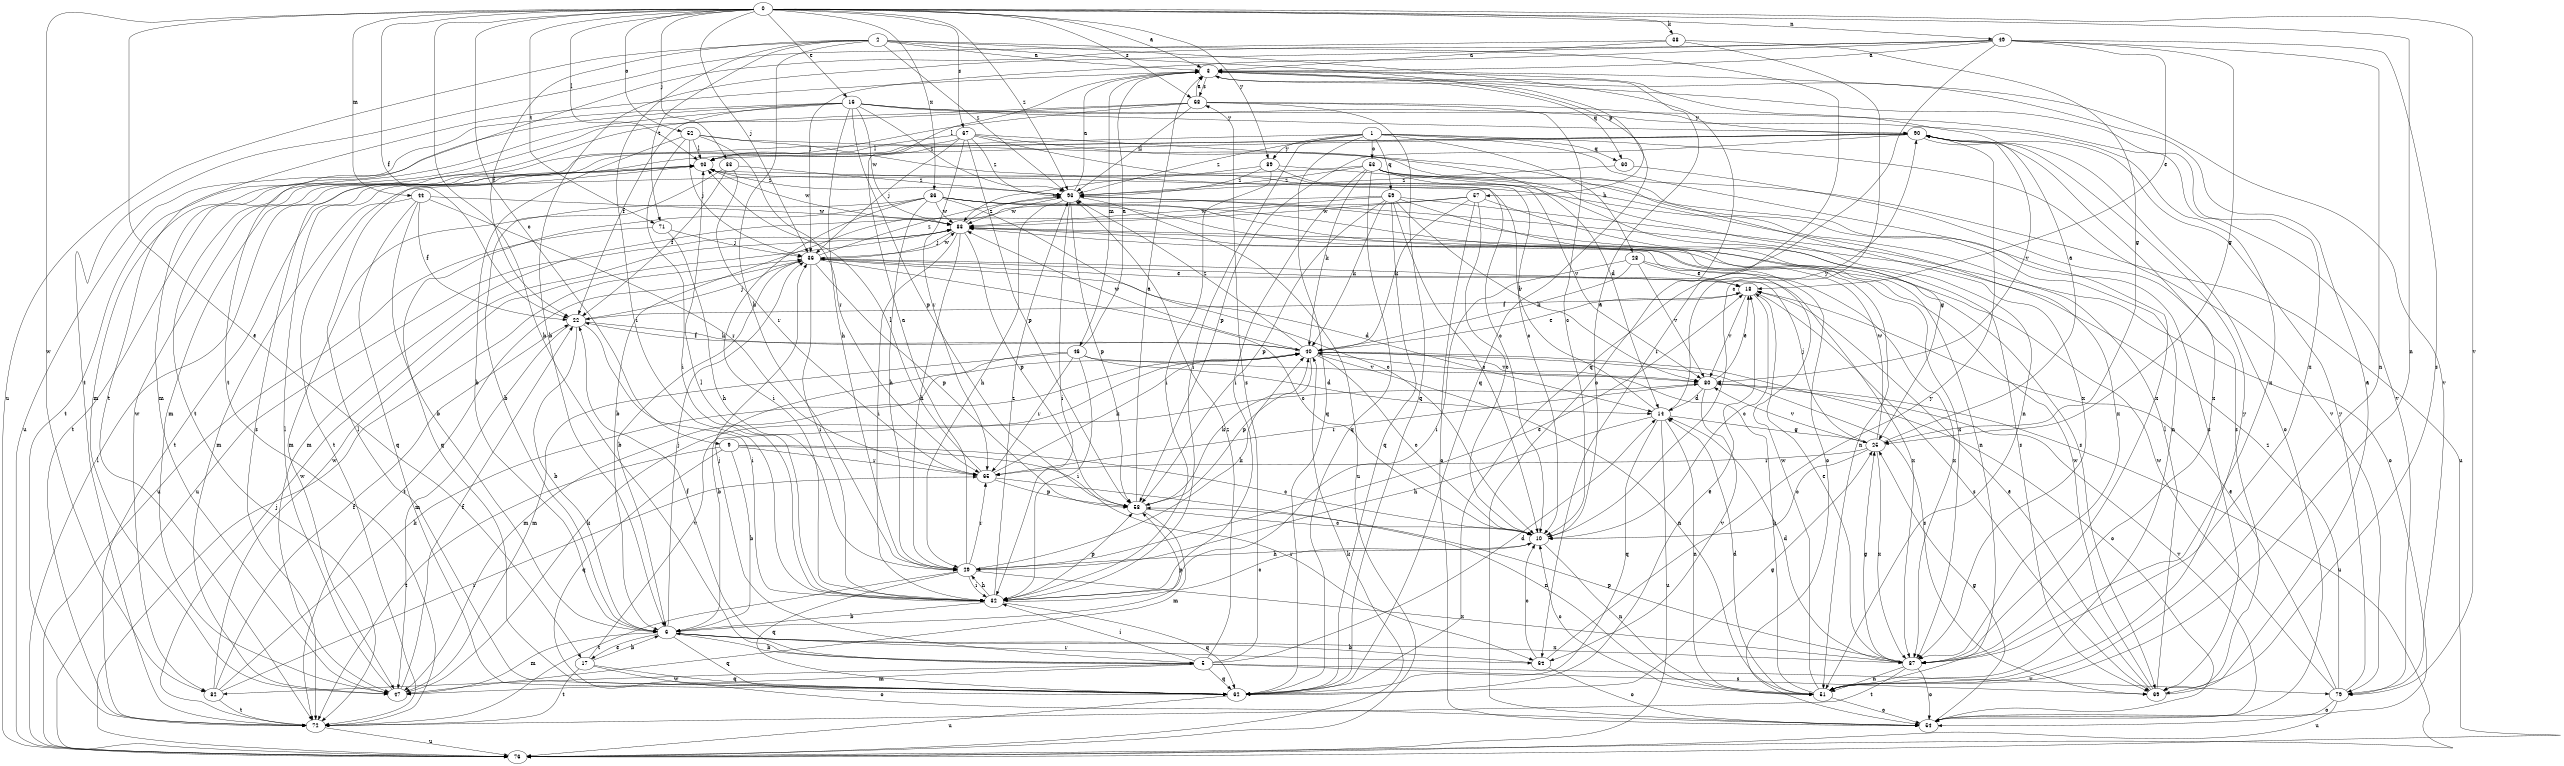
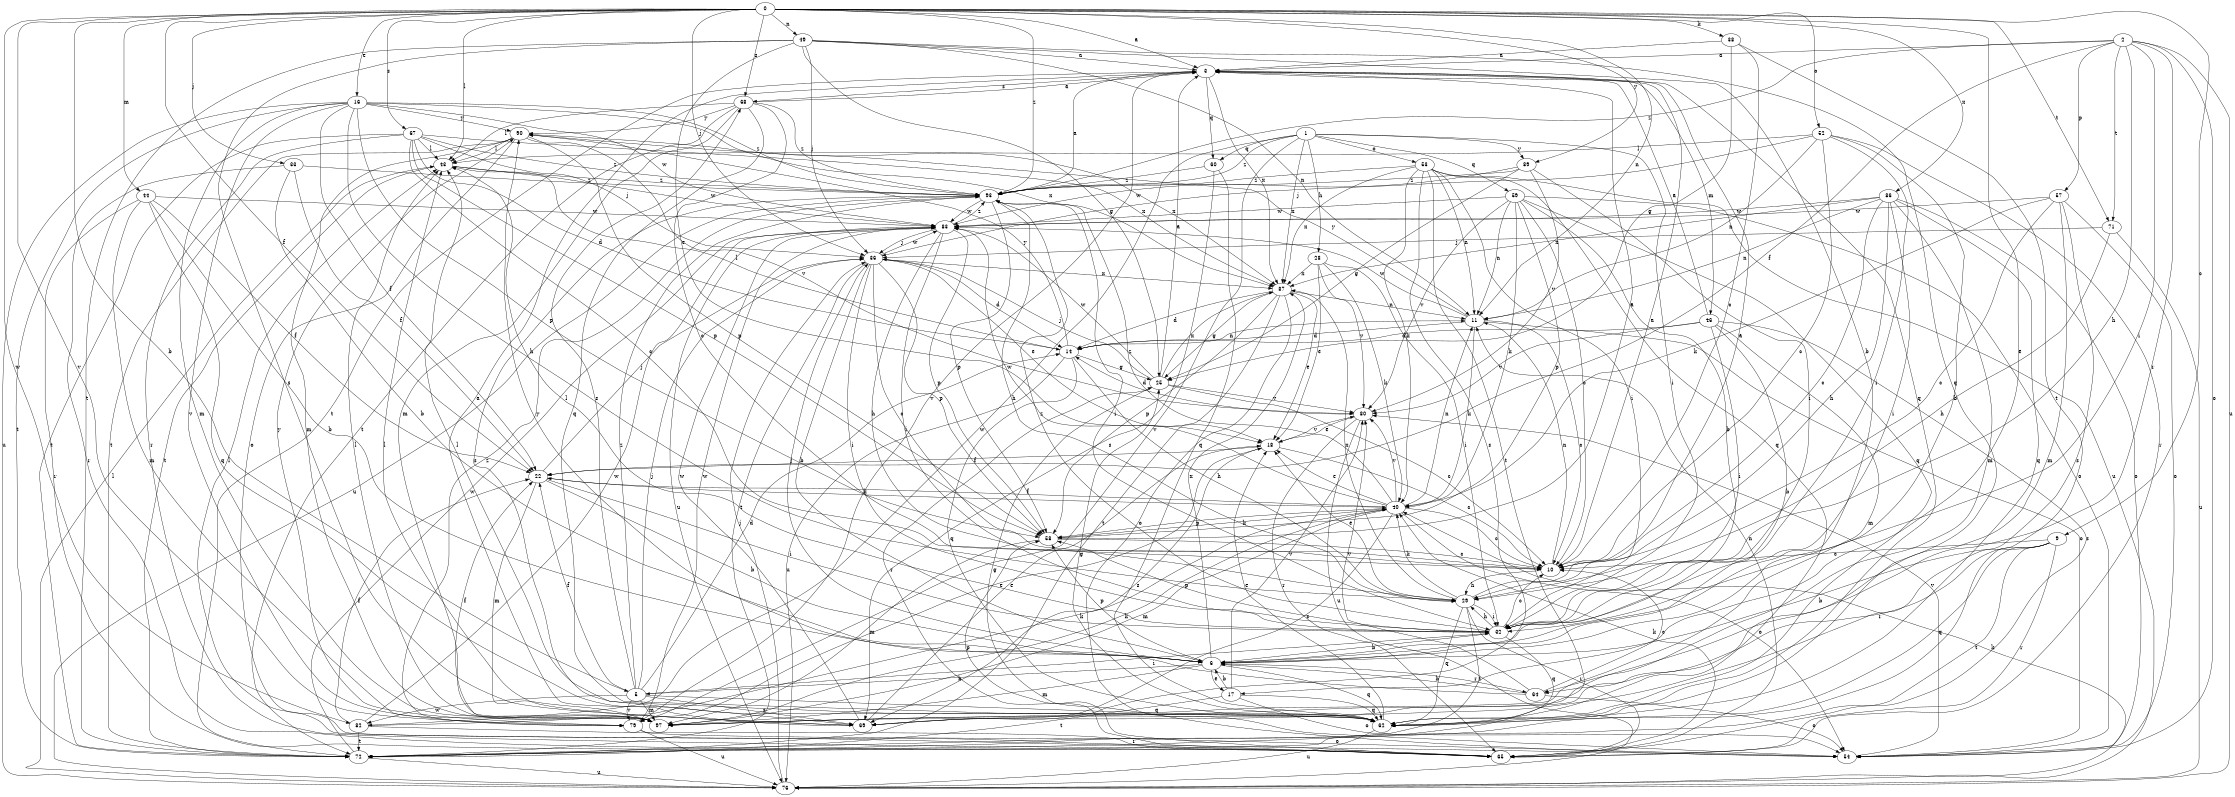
(948, 216) -> none
(1039, 414) -> (2088, 539)
(1325, 416) -> (1156, 536)
(257, 430) -> (112, 445)
(1706, 545) -> (1347, 619)
(397, 695) -> (659, 726)
(1823, 695) -> (1475, 321)
